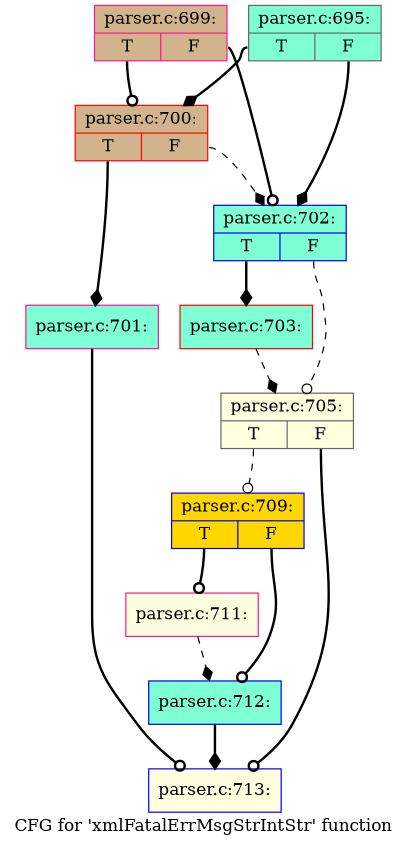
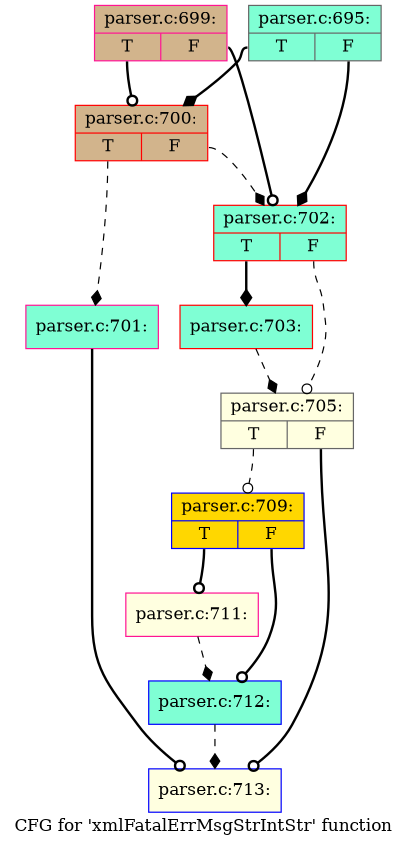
(105, 226) -> (105, 226)
(280, 233) -> (280, 233)
(215, 739) -> (215, 739)
